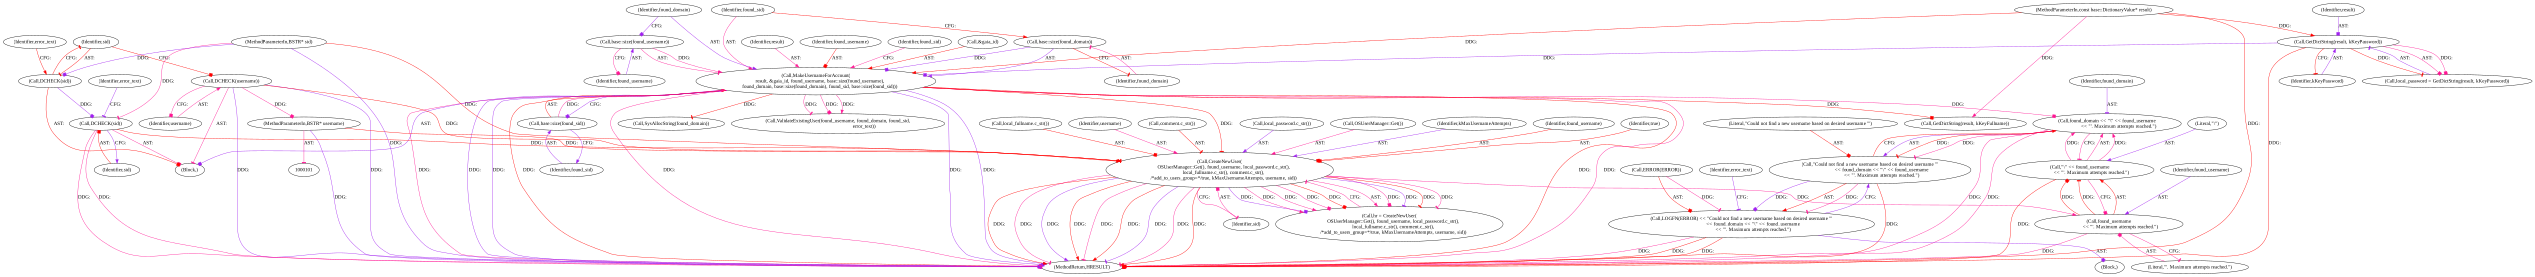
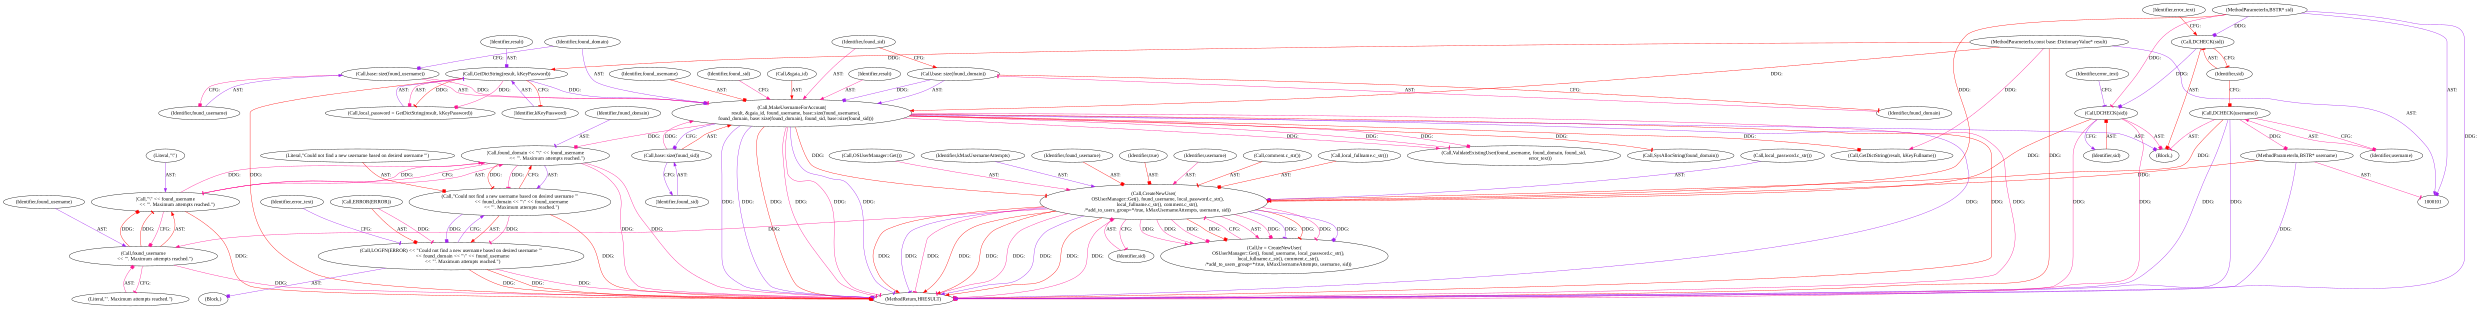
none -> (2447, 42)
none -> (2287, 101)
